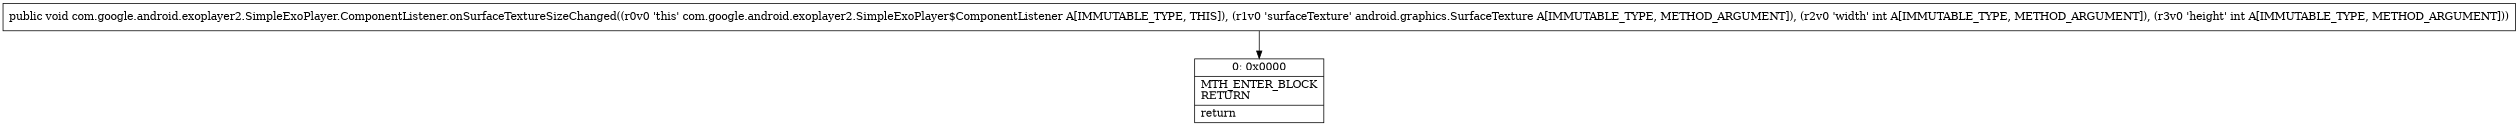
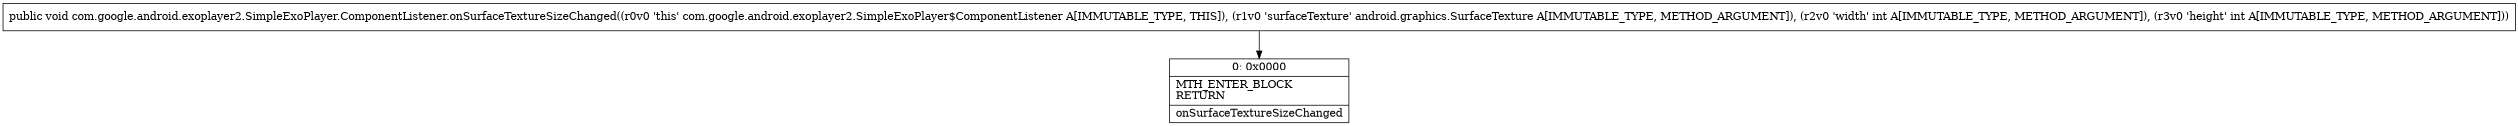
(1218, 114) -> (1259, 114)
